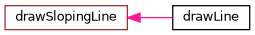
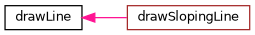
(156, 18) -> (111, 18)
